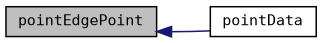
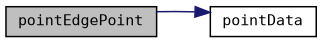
(191, 32) -> (176, 12)
